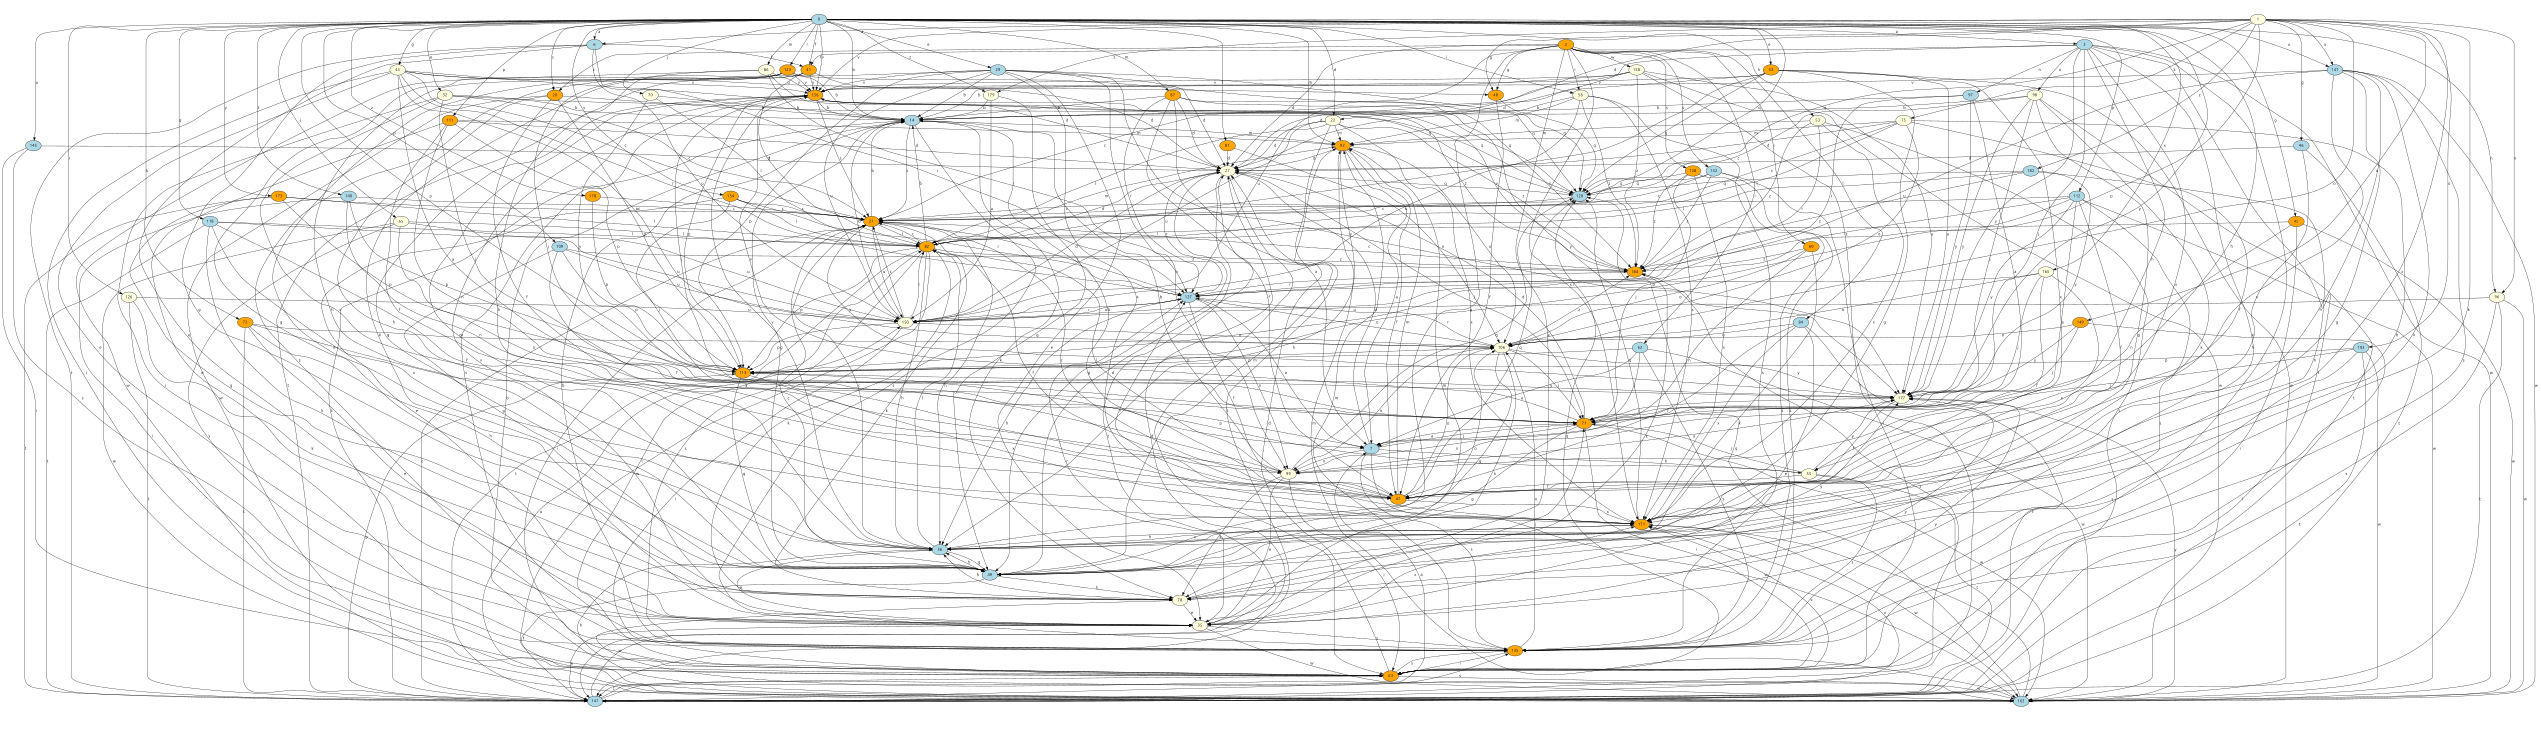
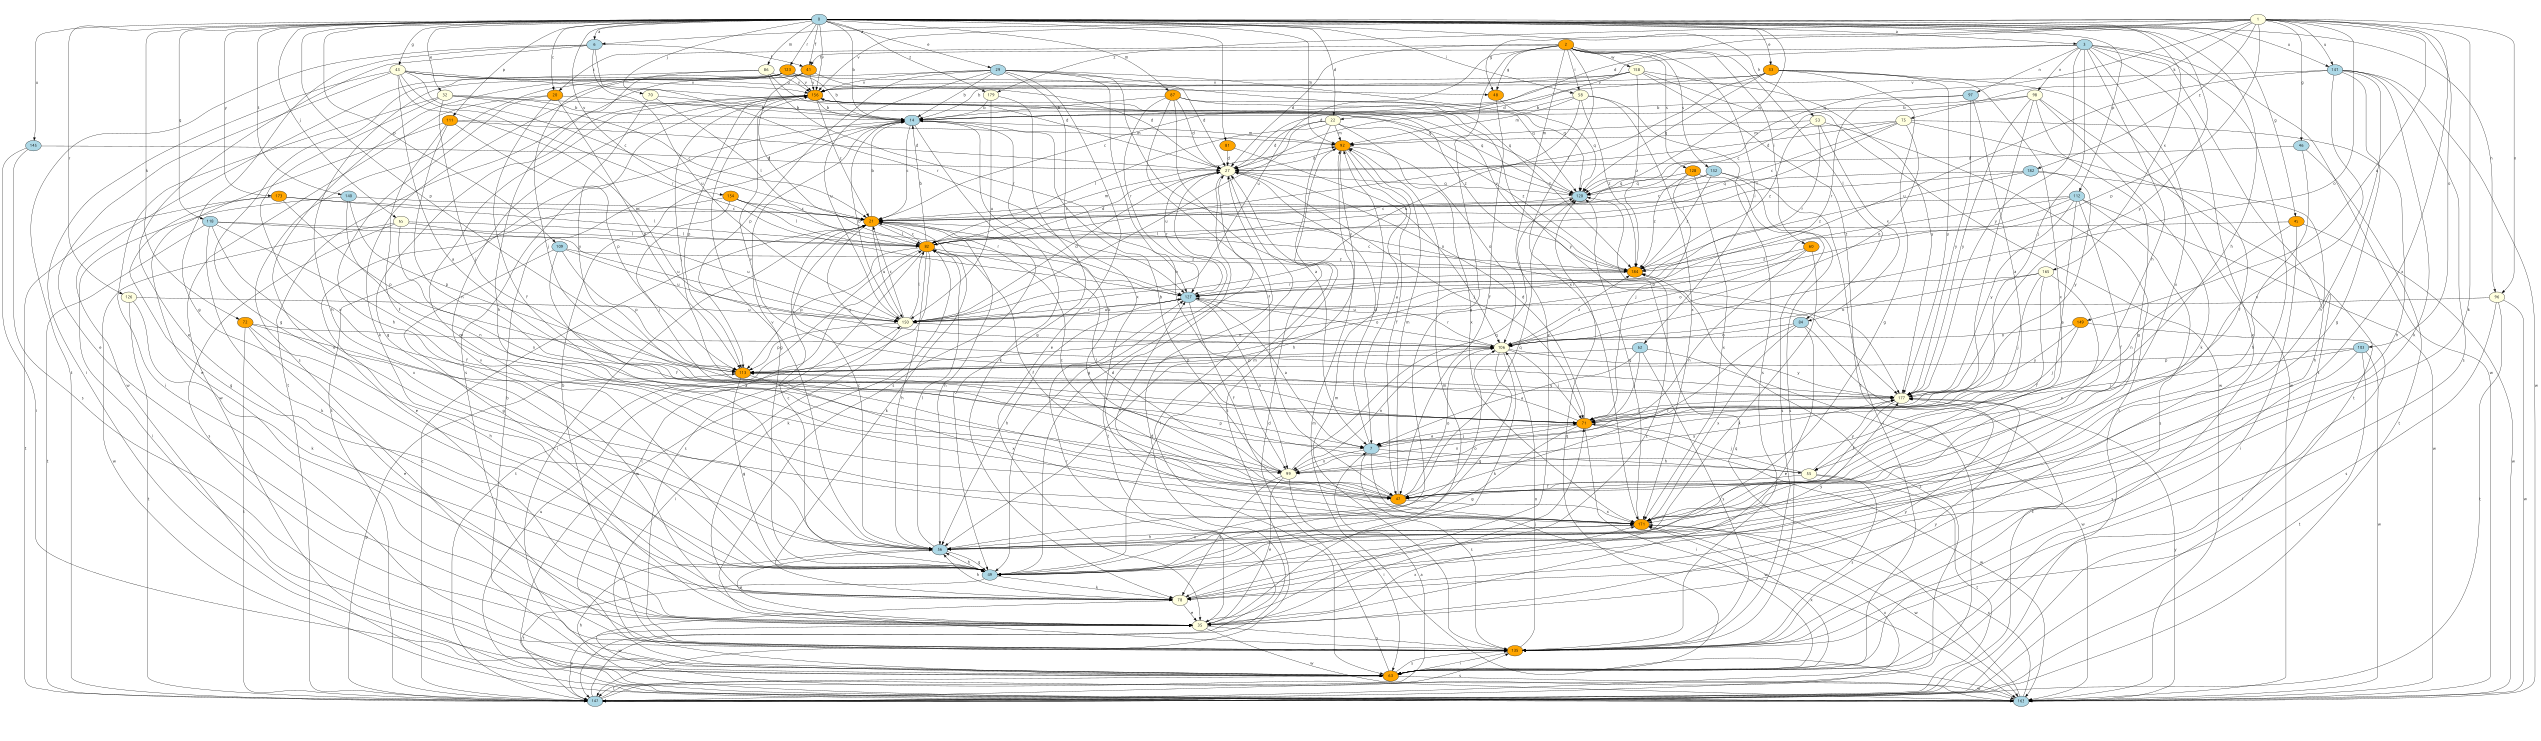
(593, 196) -> none
(1852, 348) -> (1896, 232)
